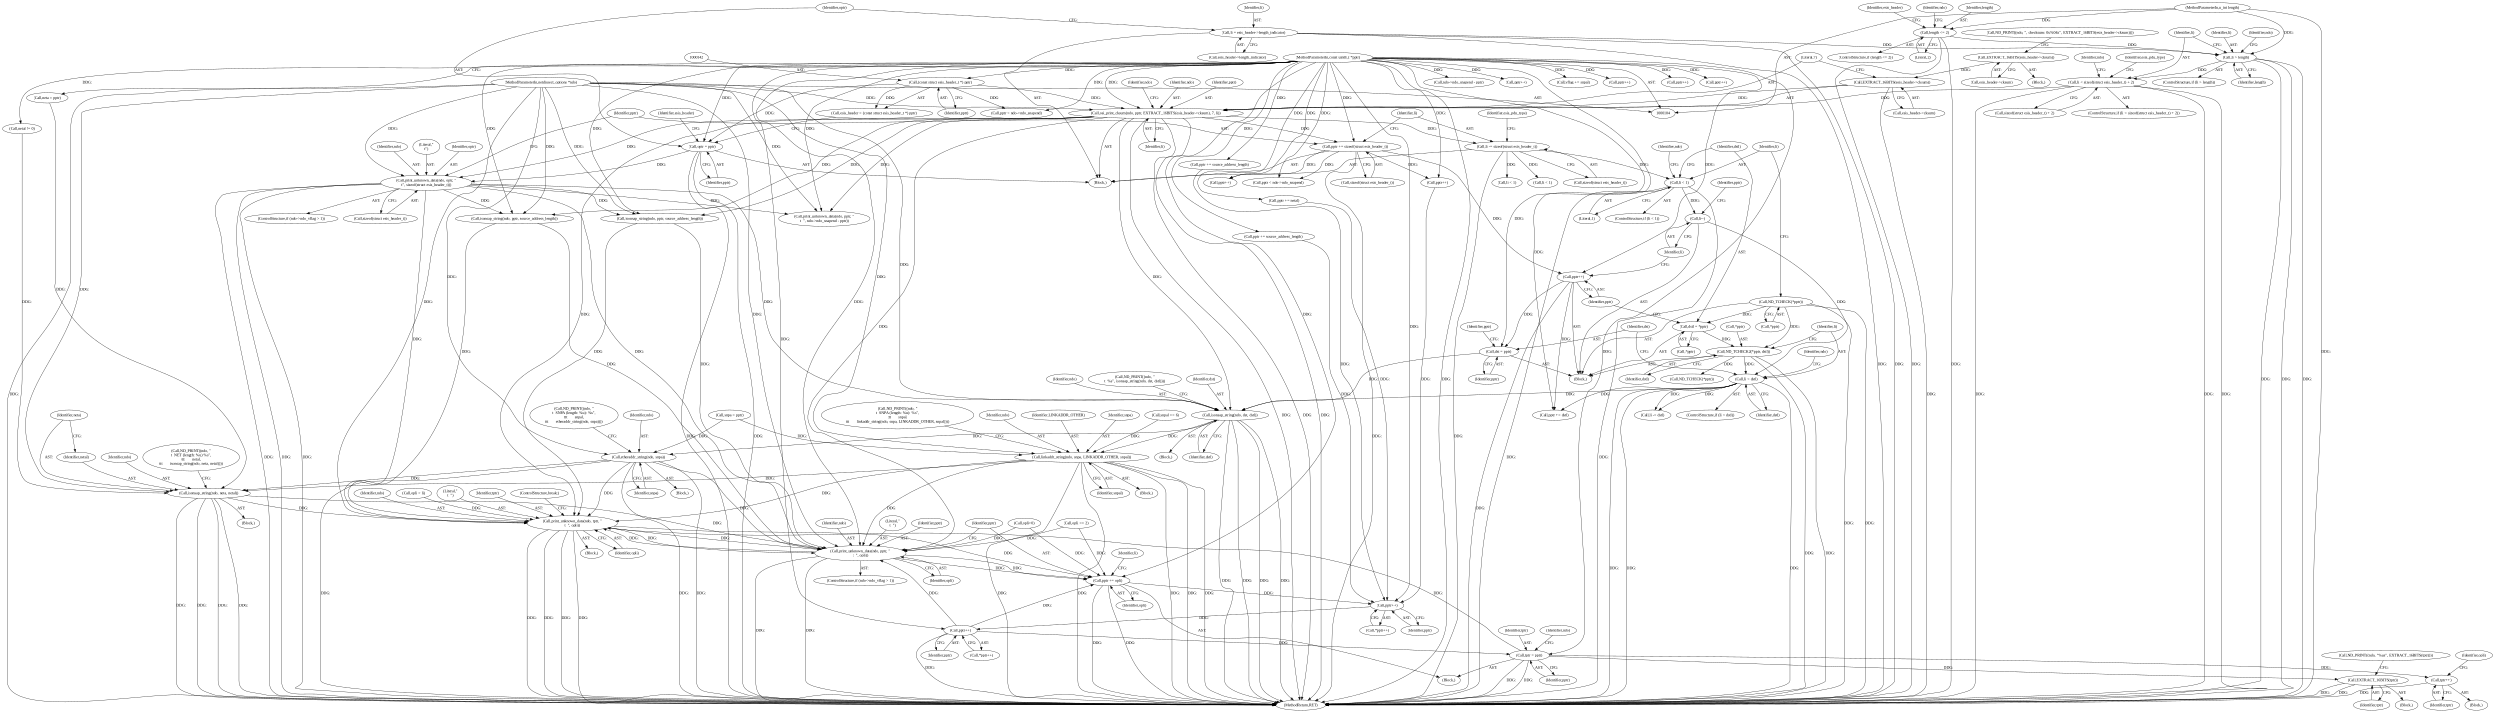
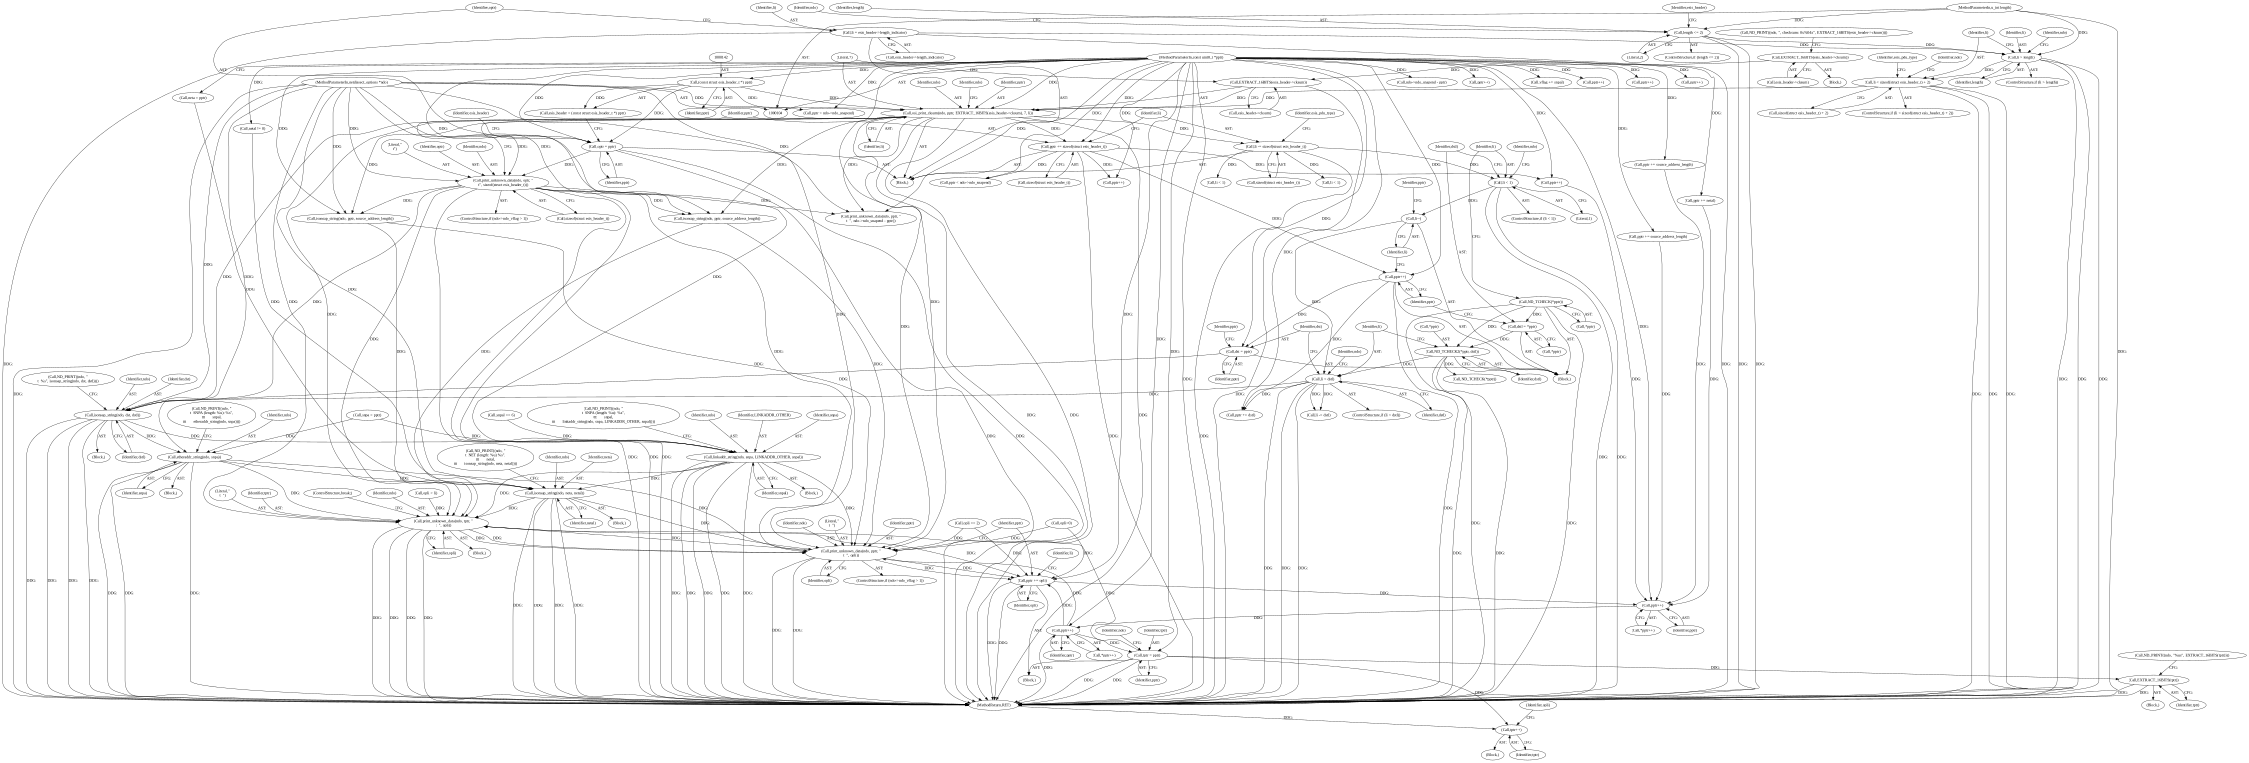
(72, 435) -> (575, 505)
(1879, 704) -> (1255, 718)
